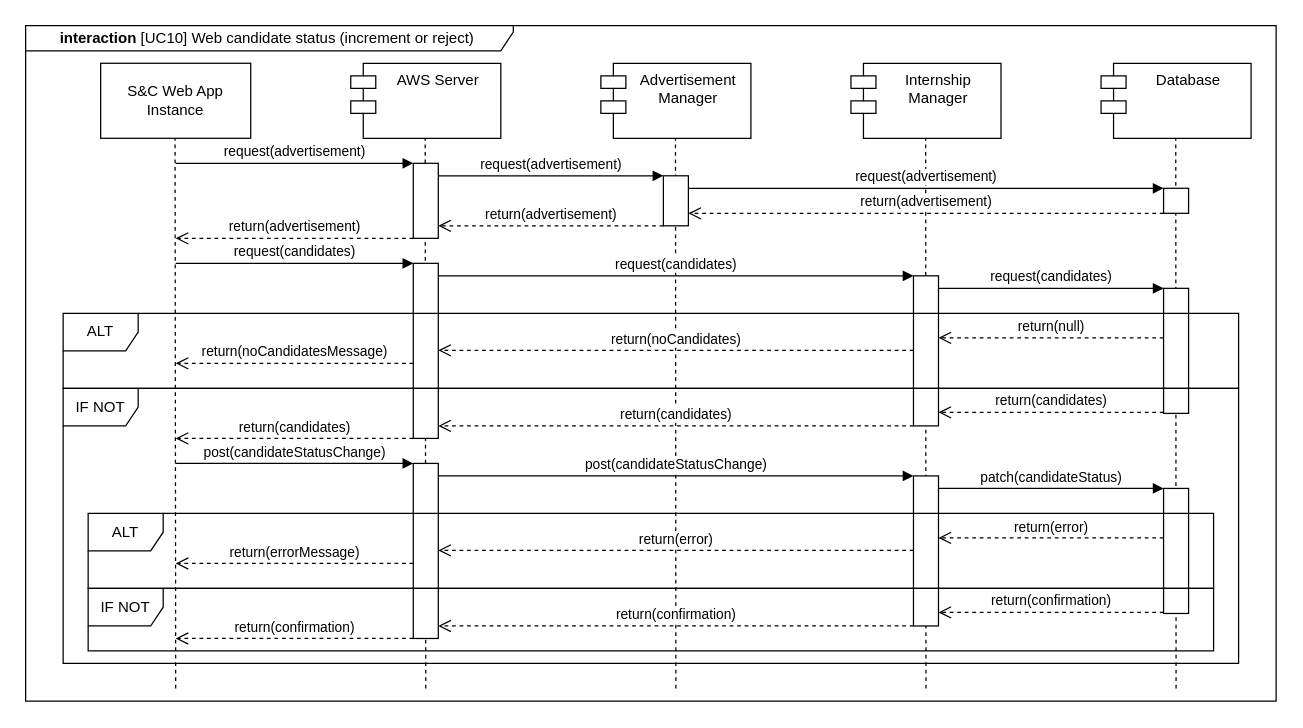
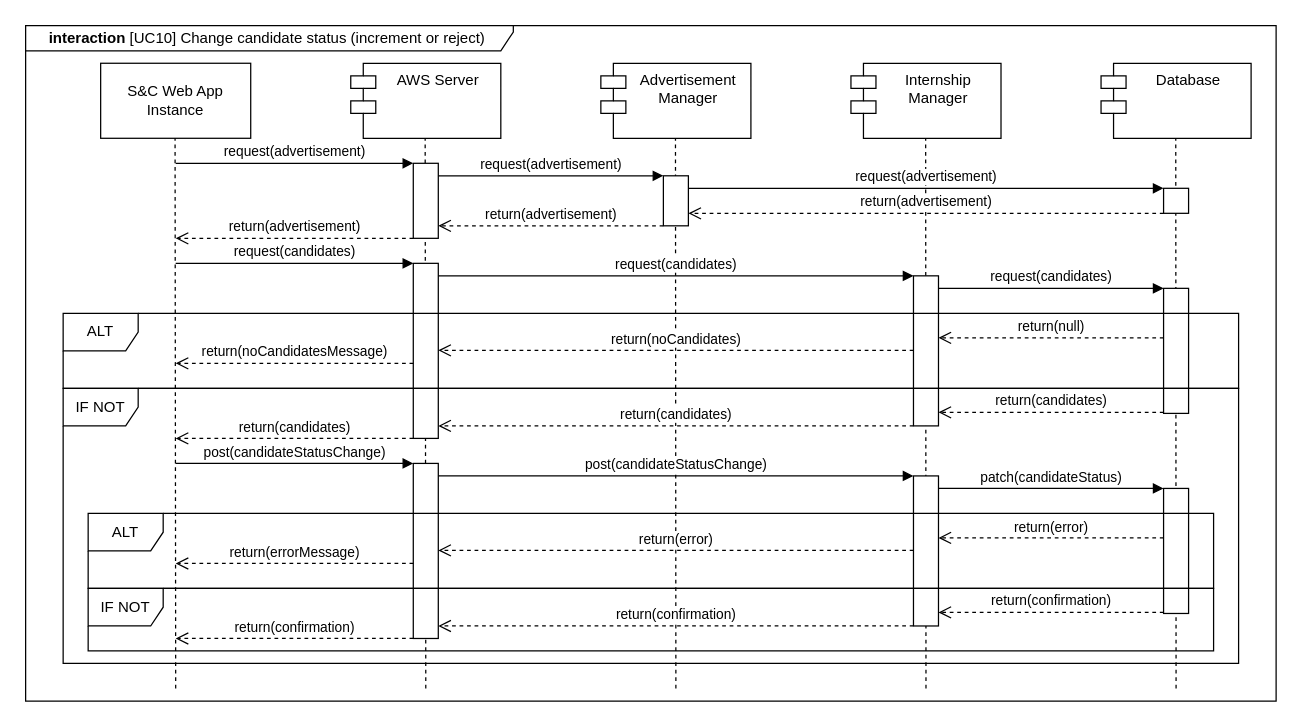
(269, 38) -> (269, 38)
